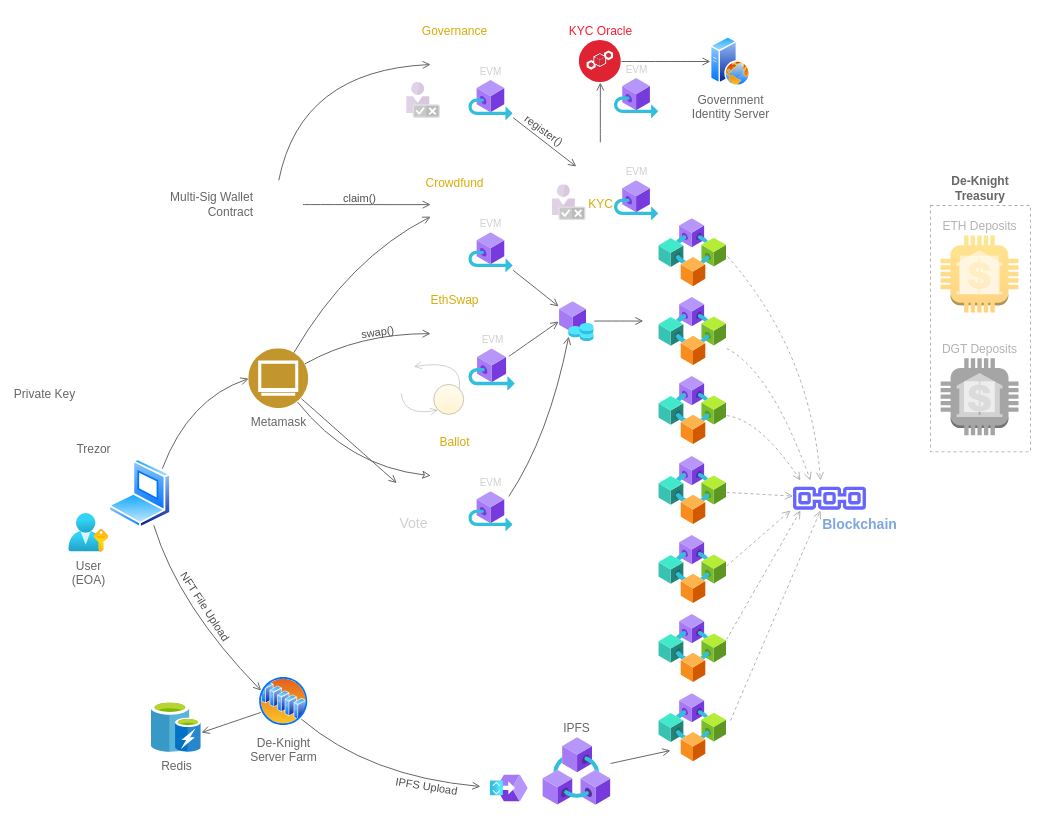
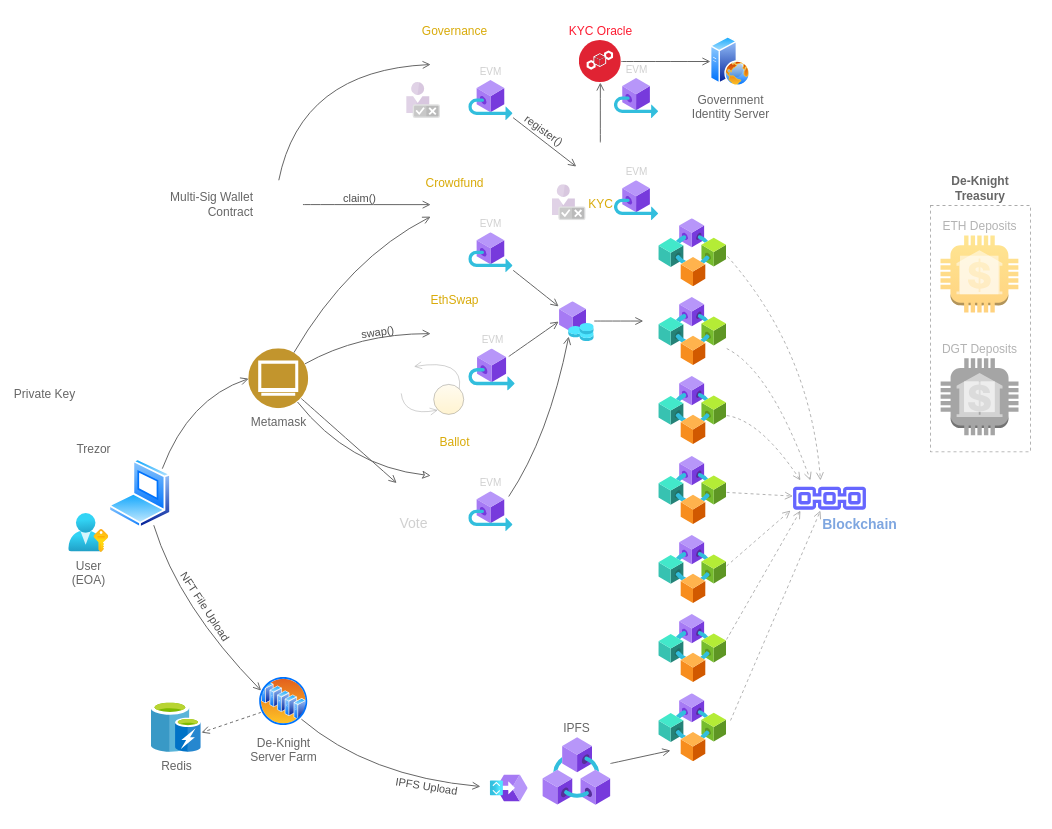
(231, 723) -> (231, 723)
